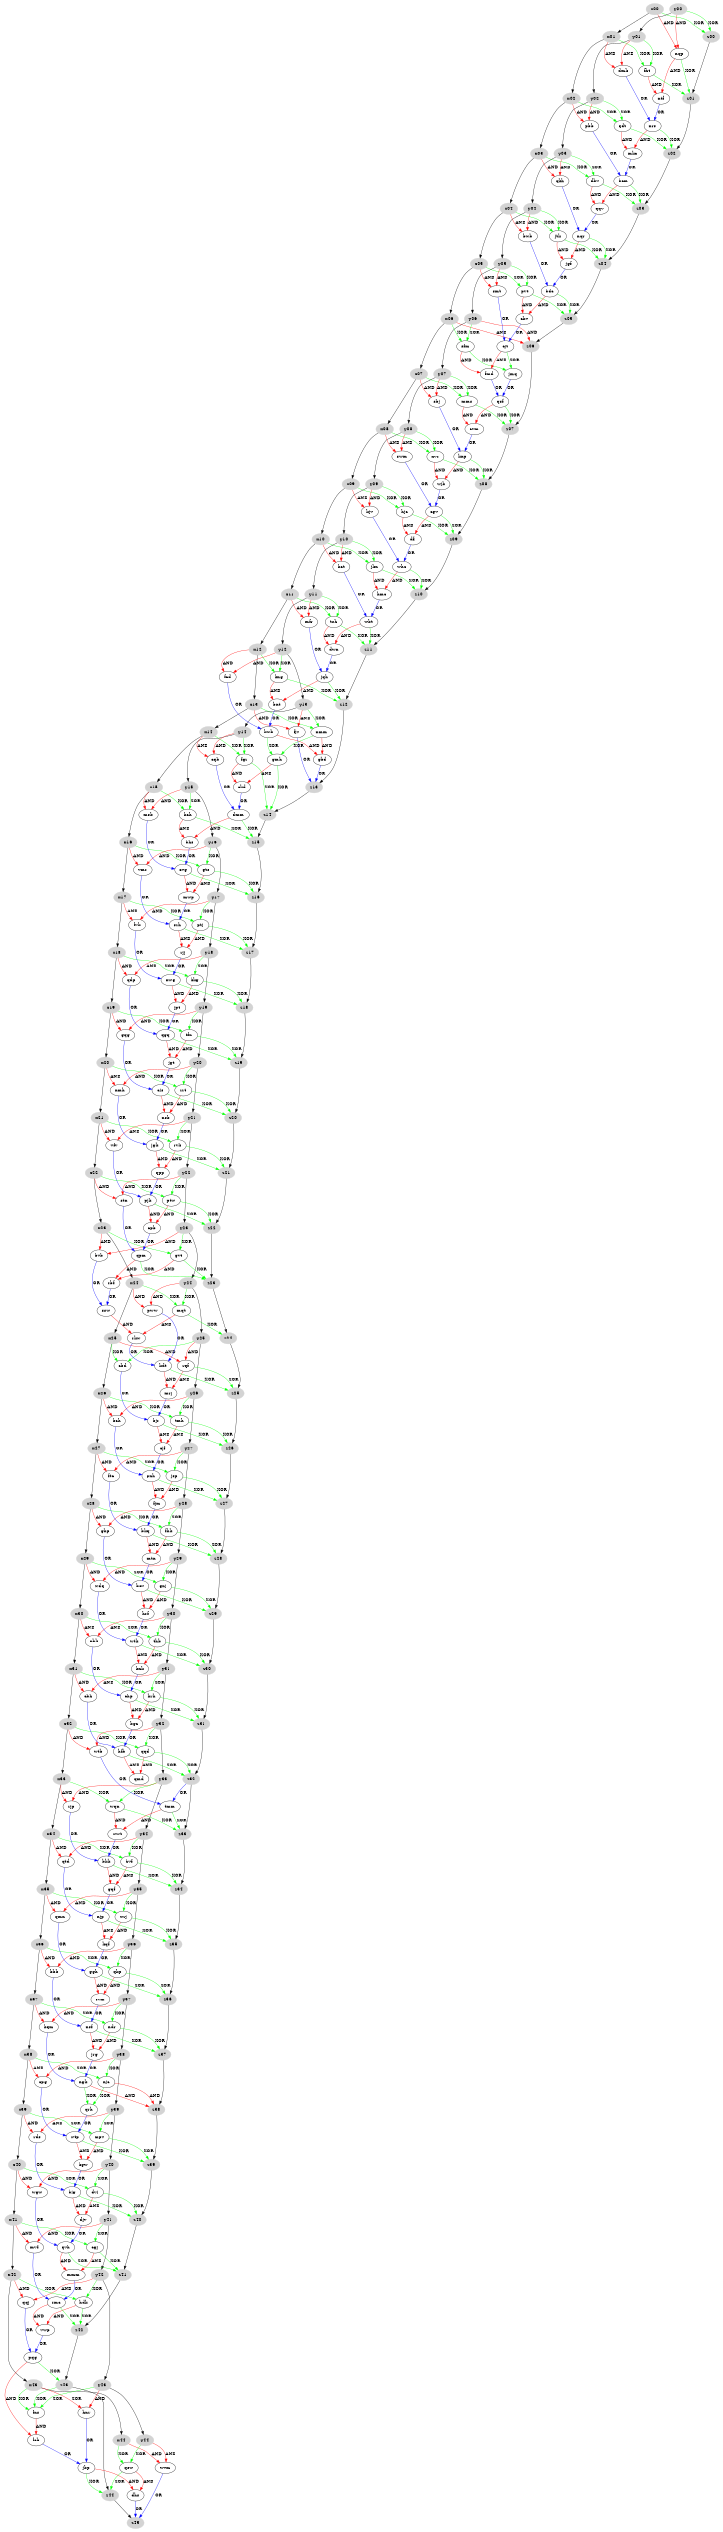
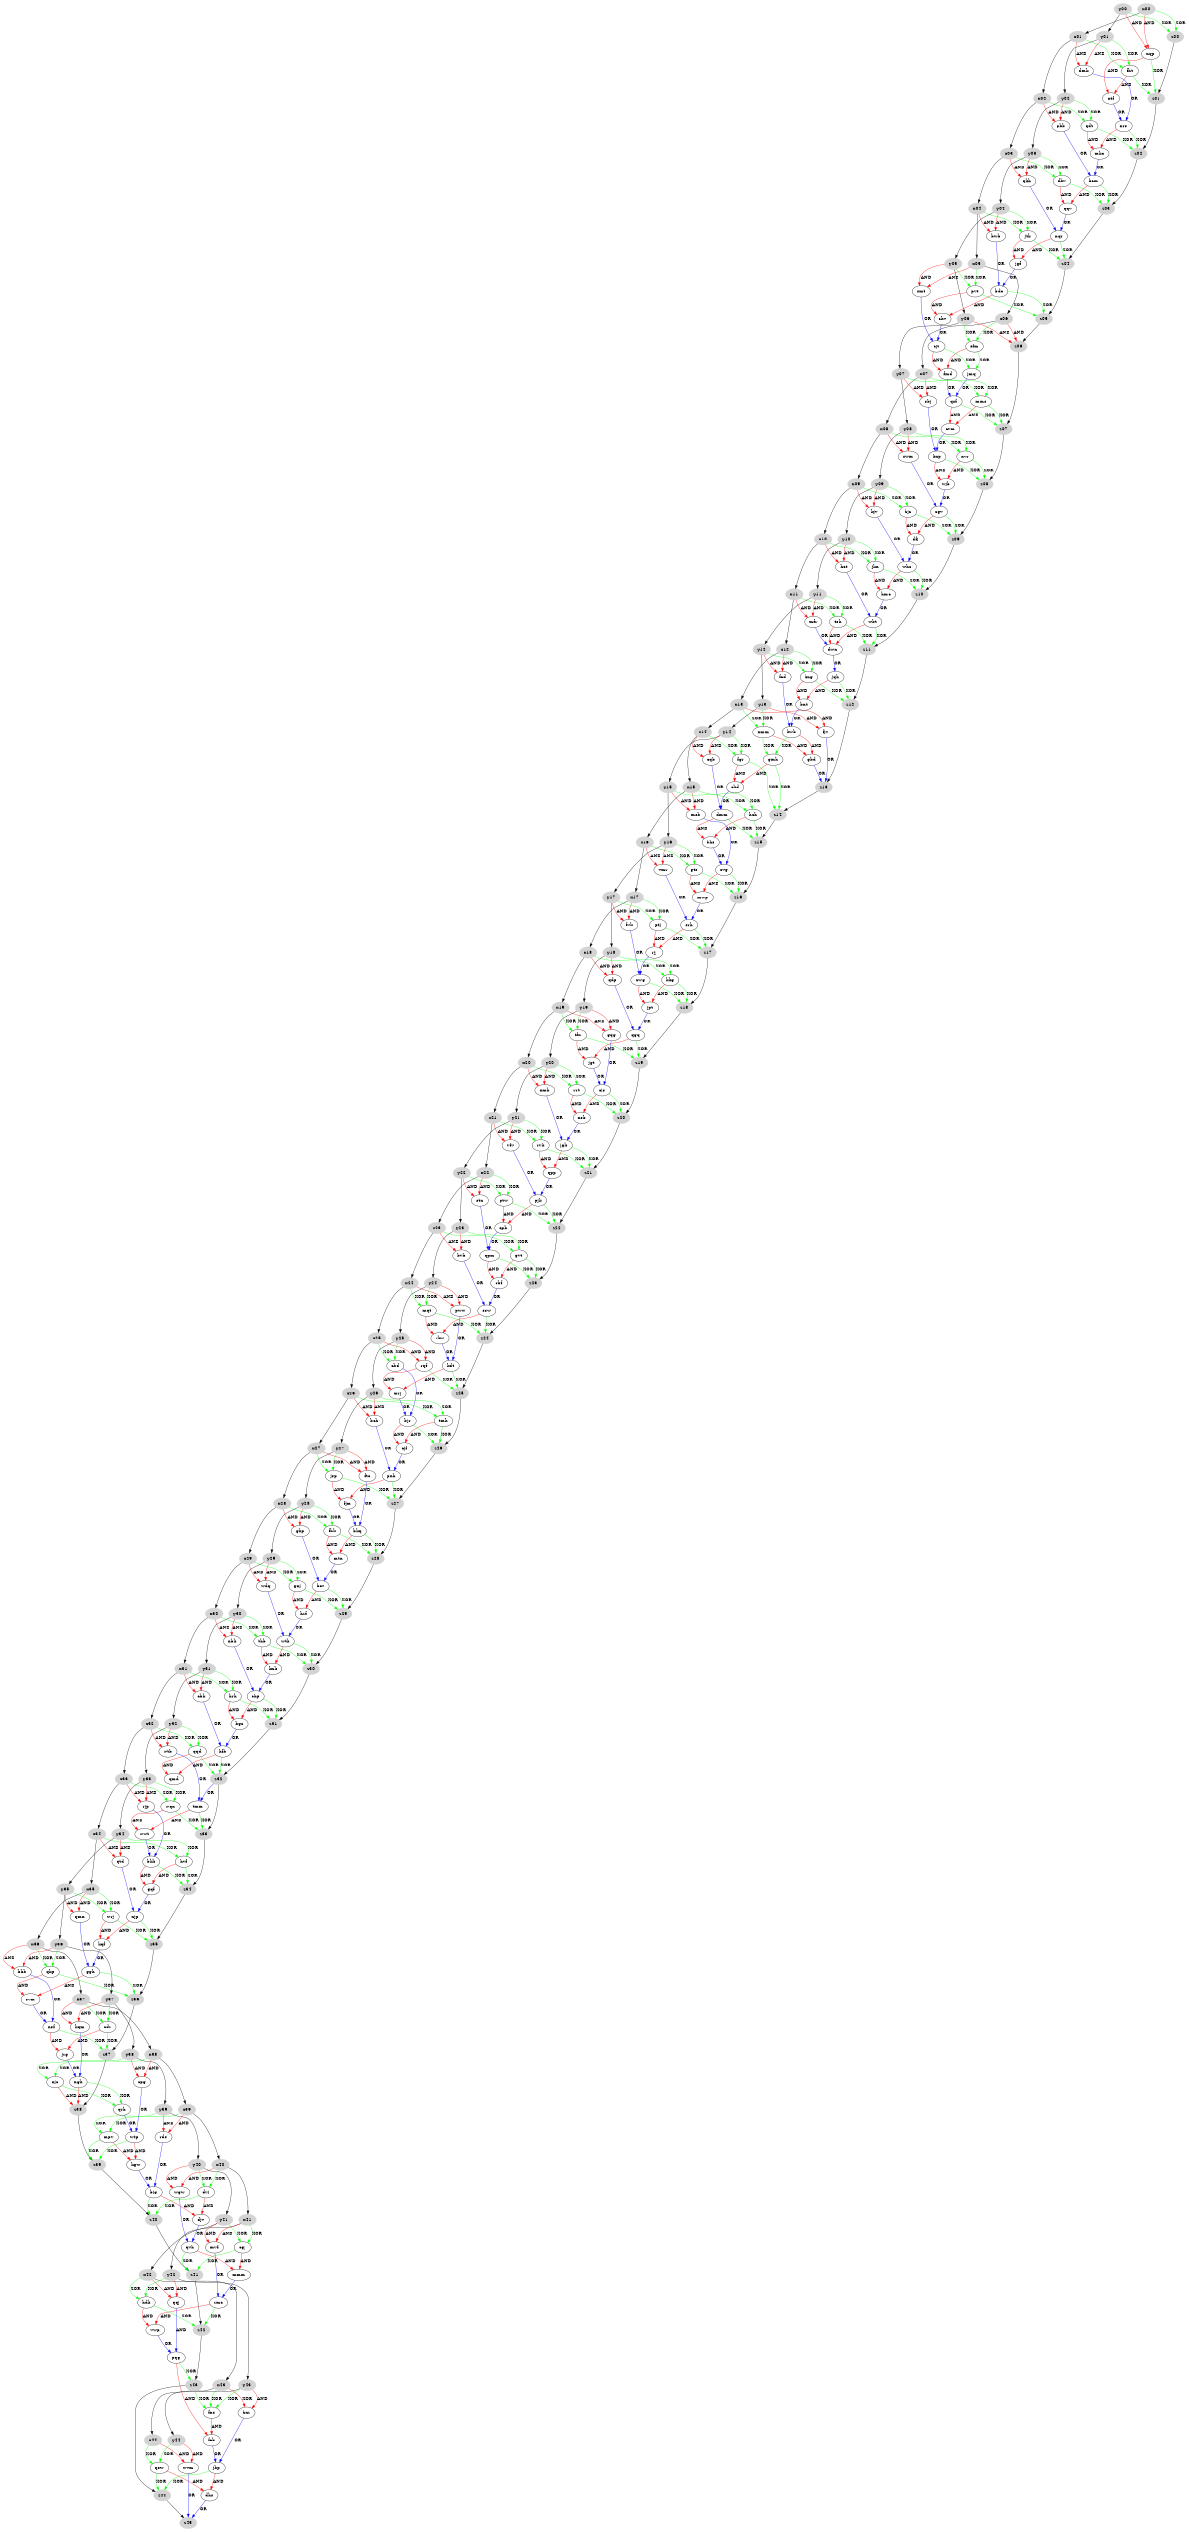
(313, 649) -> (819, 635)
none -> (486, 1323)
(29, 2330) -> (182, 2330)
